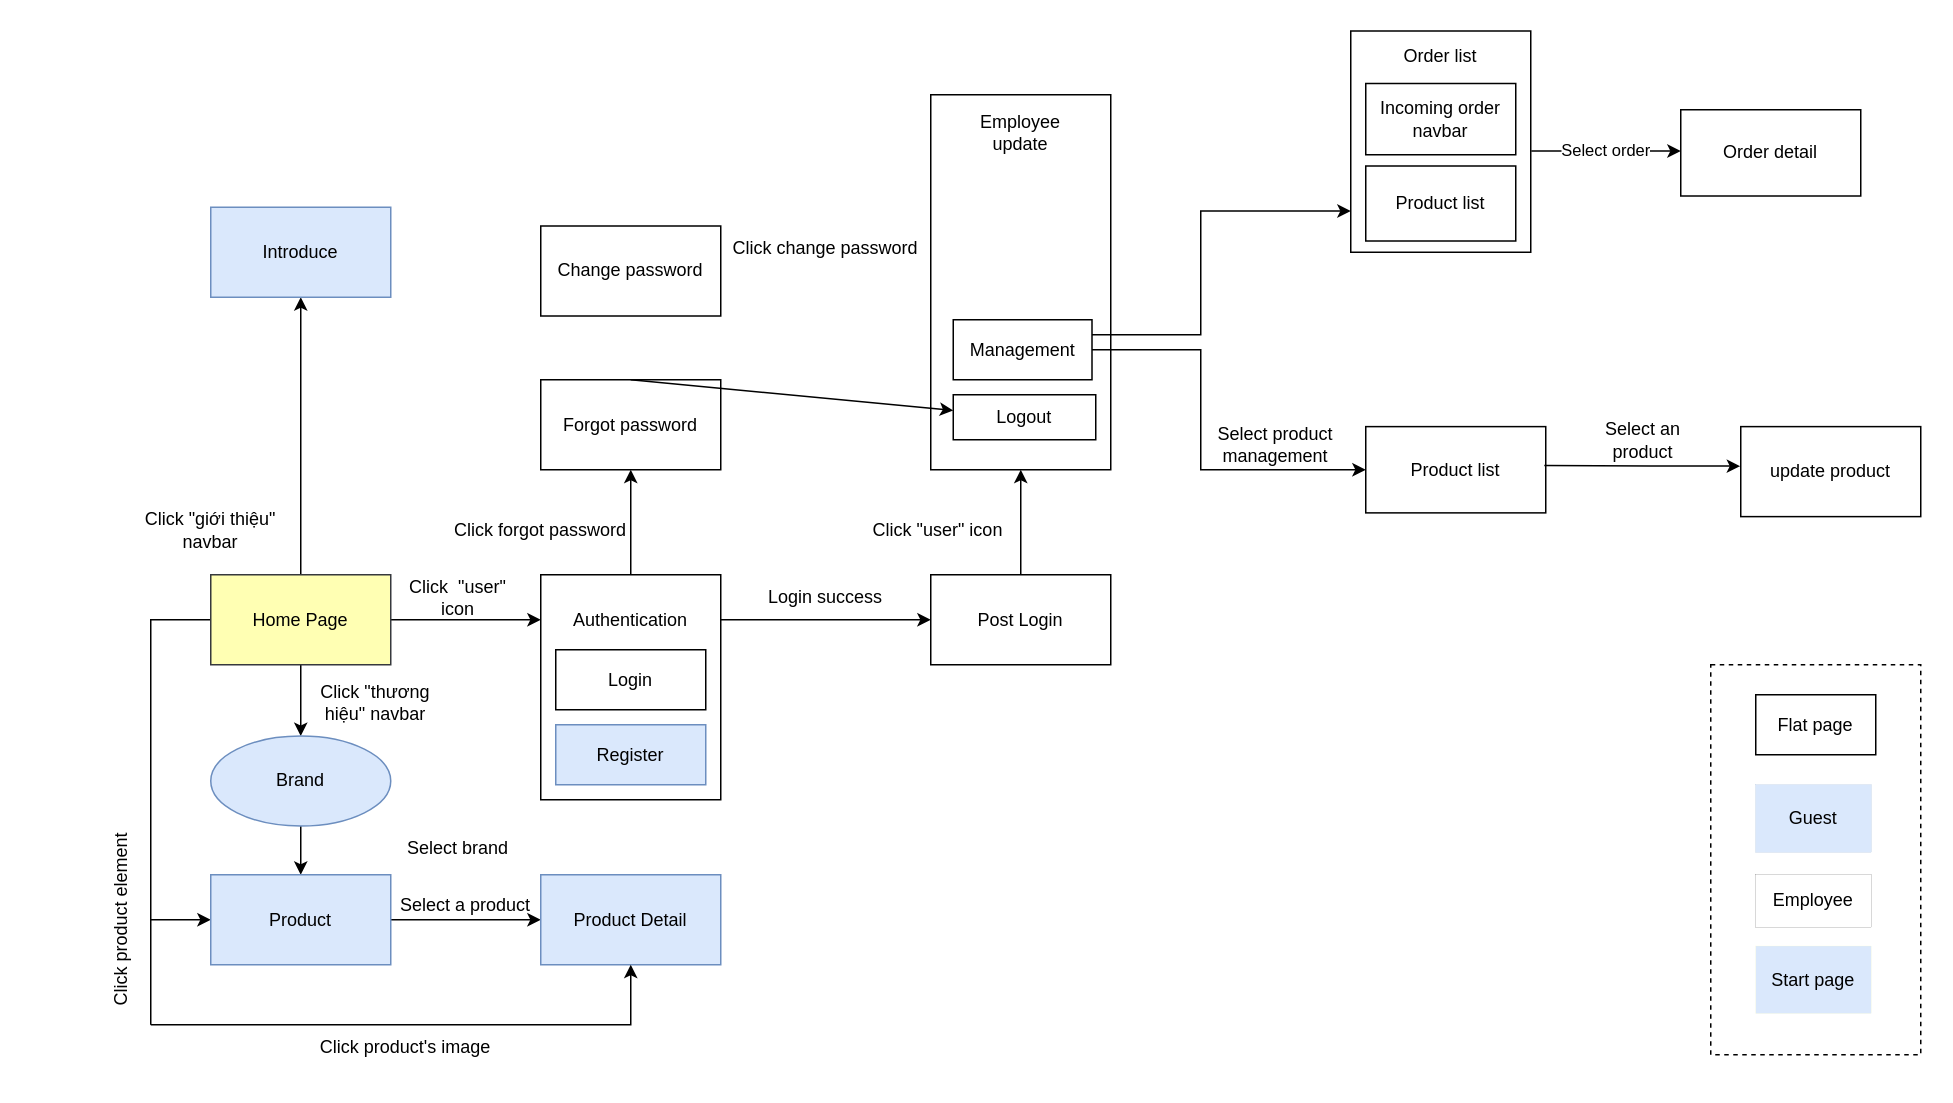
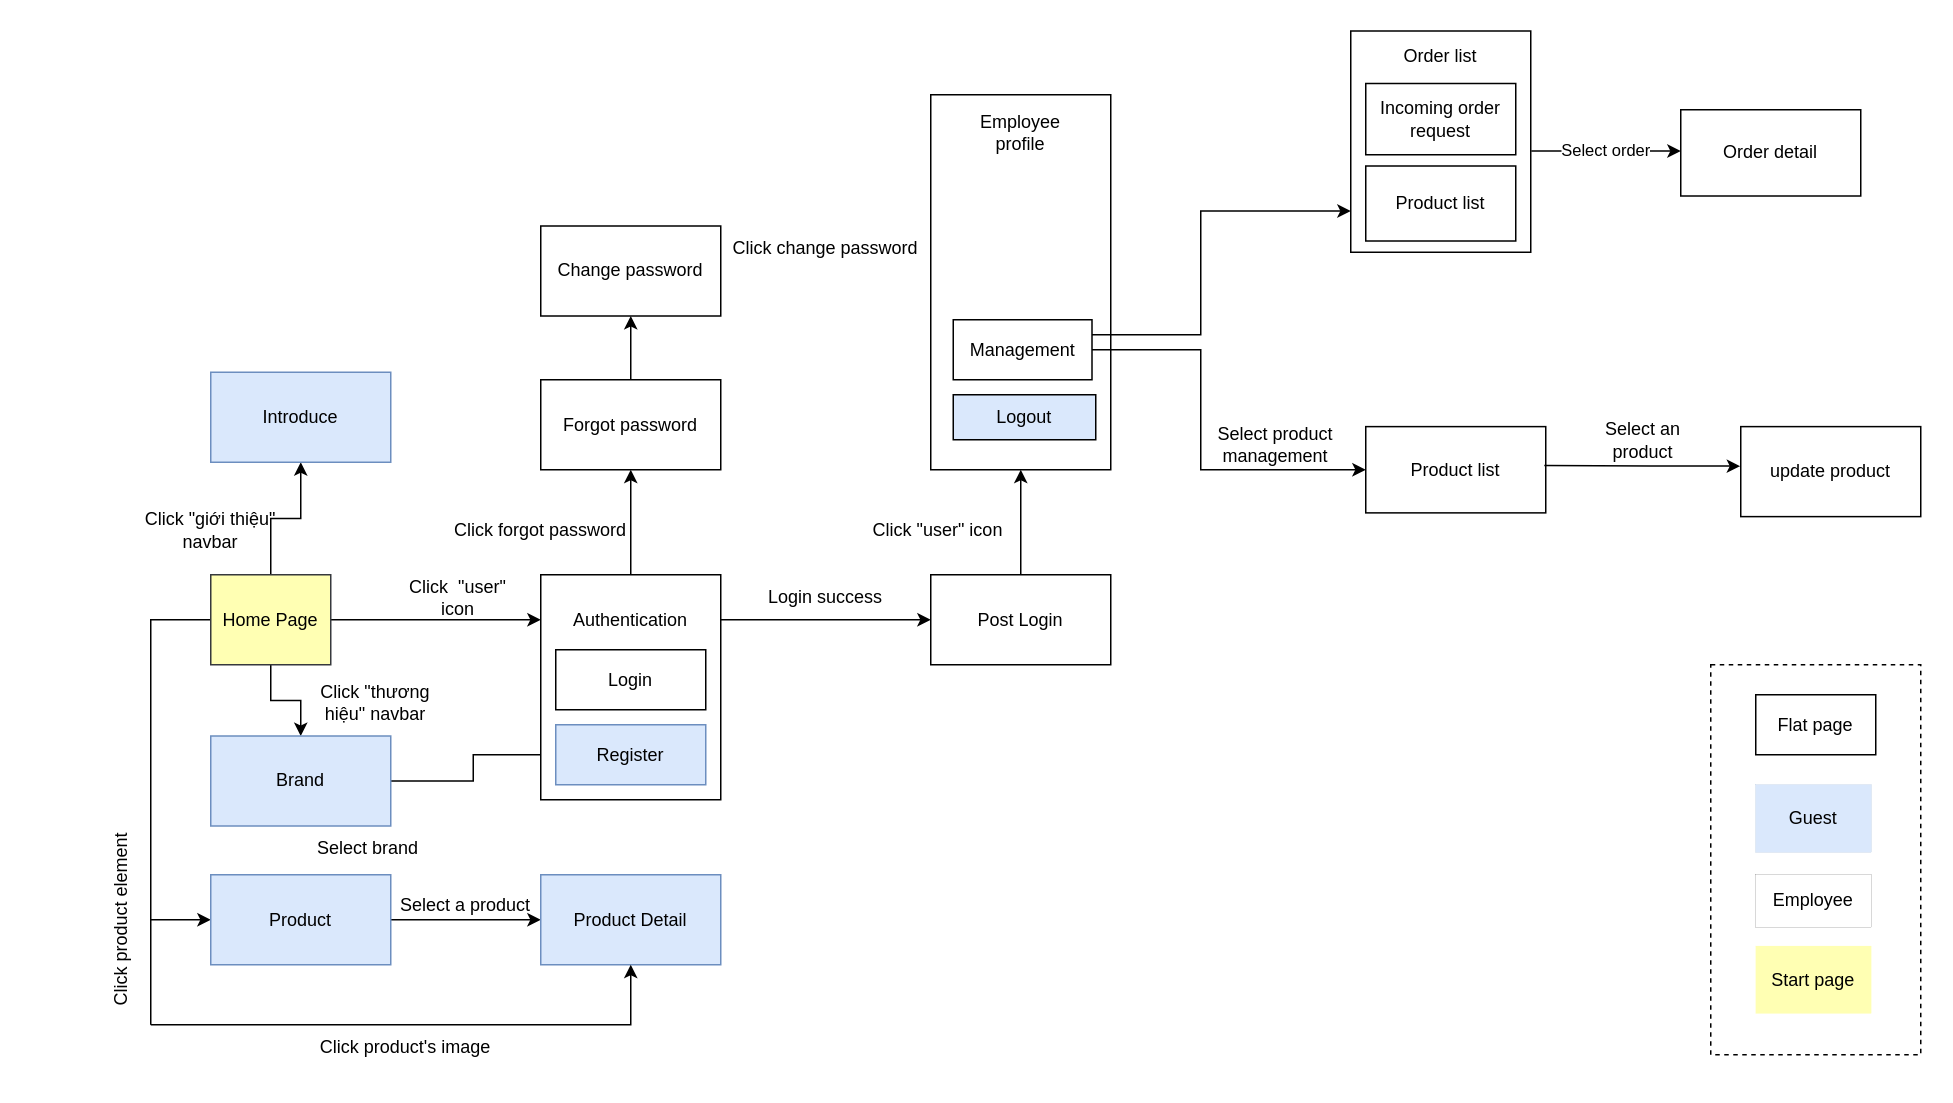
(1441, 119) -> (1441, 119)
(1021, 133) -> (1021, 133)
(301, 252) -> (301, 417)
(787, 394) -> (631, 352)
(1025, 417) -> (1025, 417)
(301, 620) -> (271, 620)
(301, 781) -> (301, 781)
(458, 848) -> (368, 848)
(301, 856) -> (473, 776)
(1814, 980) -> (1814, 980)
